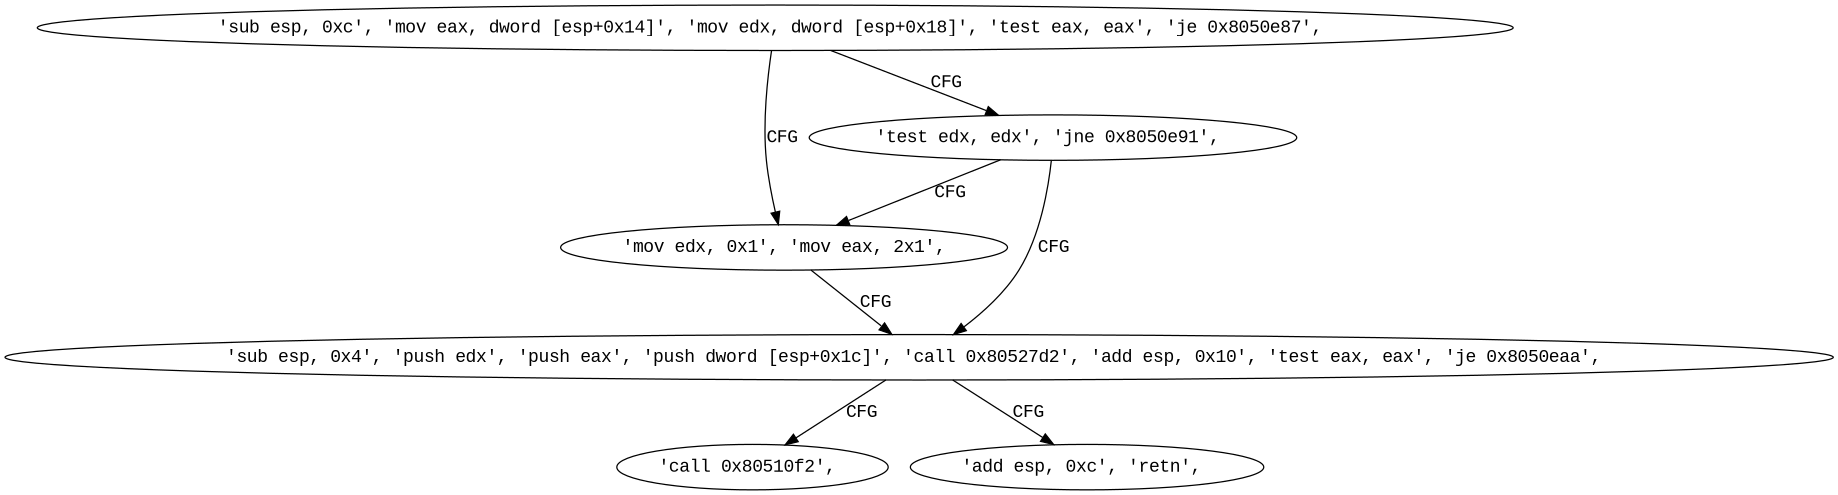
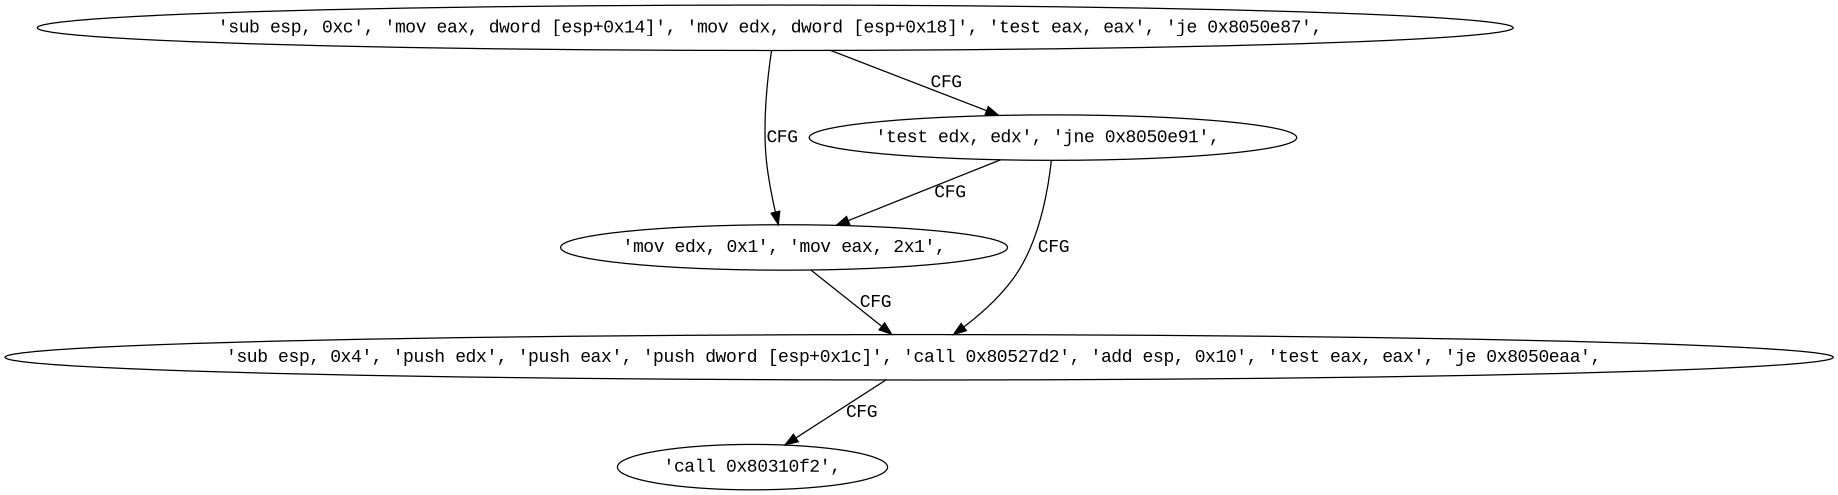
(753, 467) -> (753, 467)
(1087, 467) -> none
